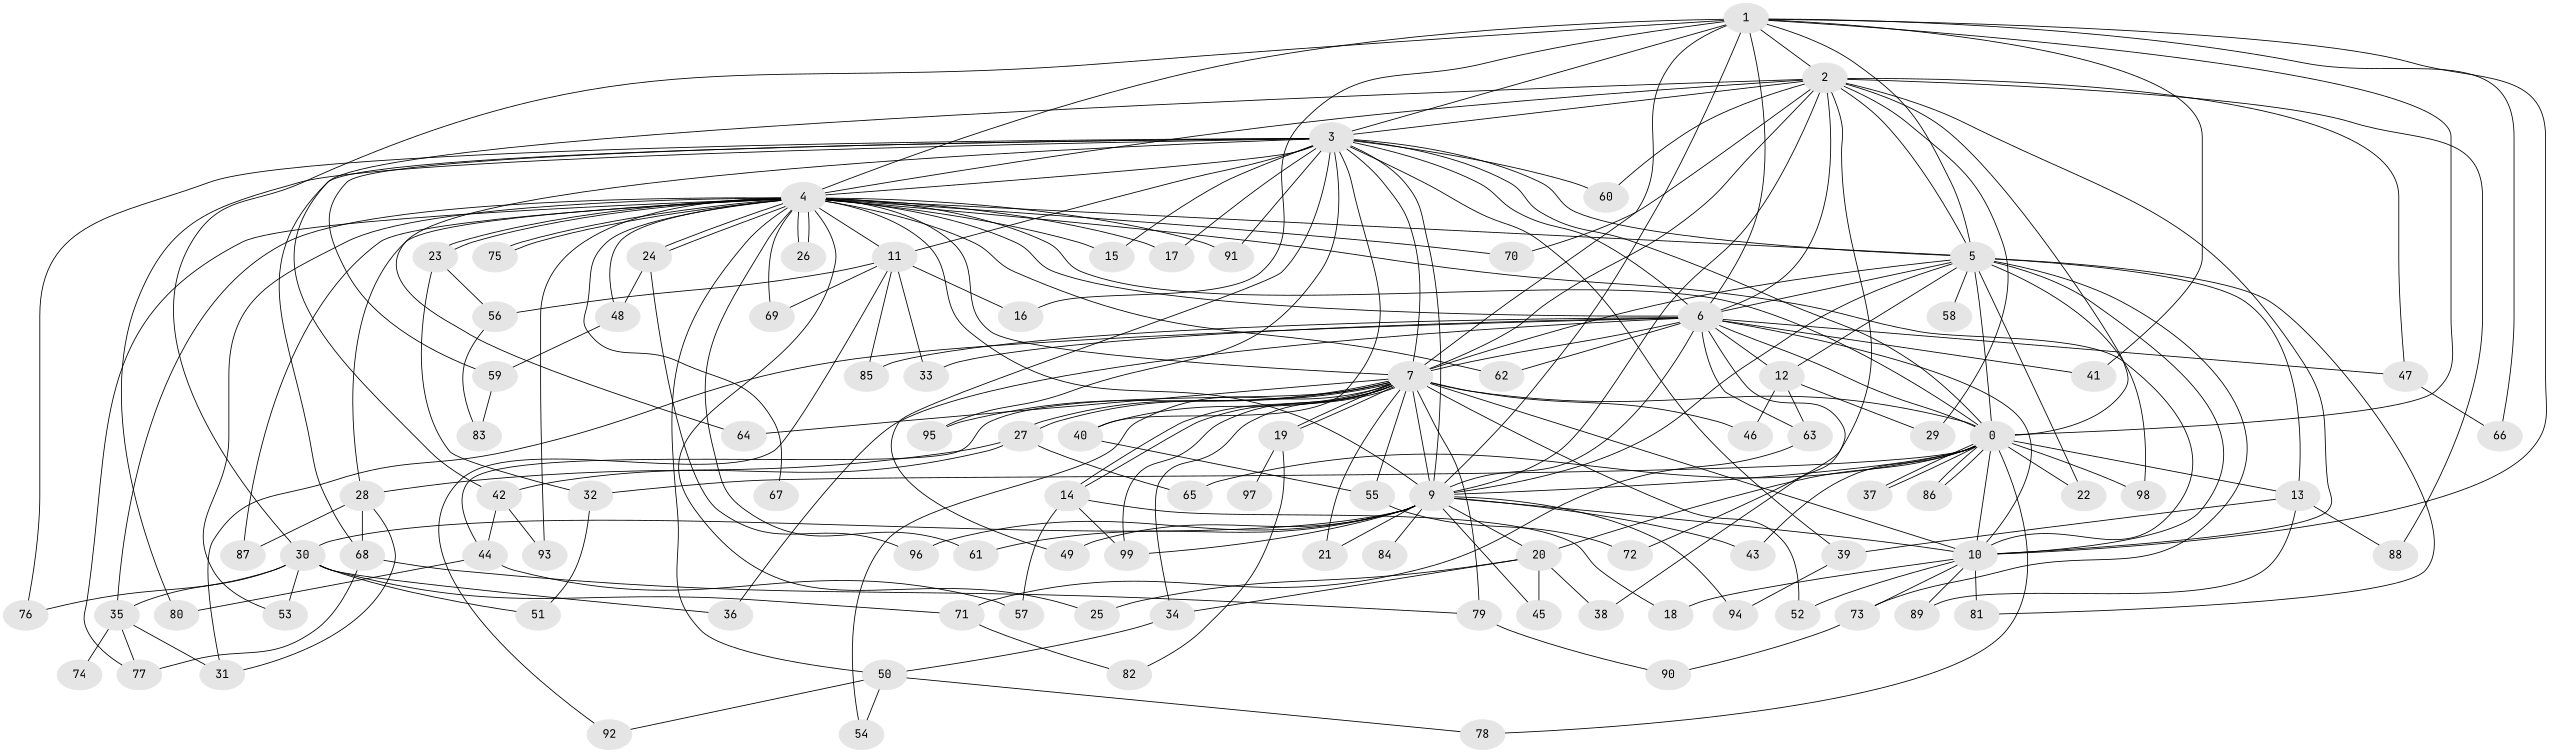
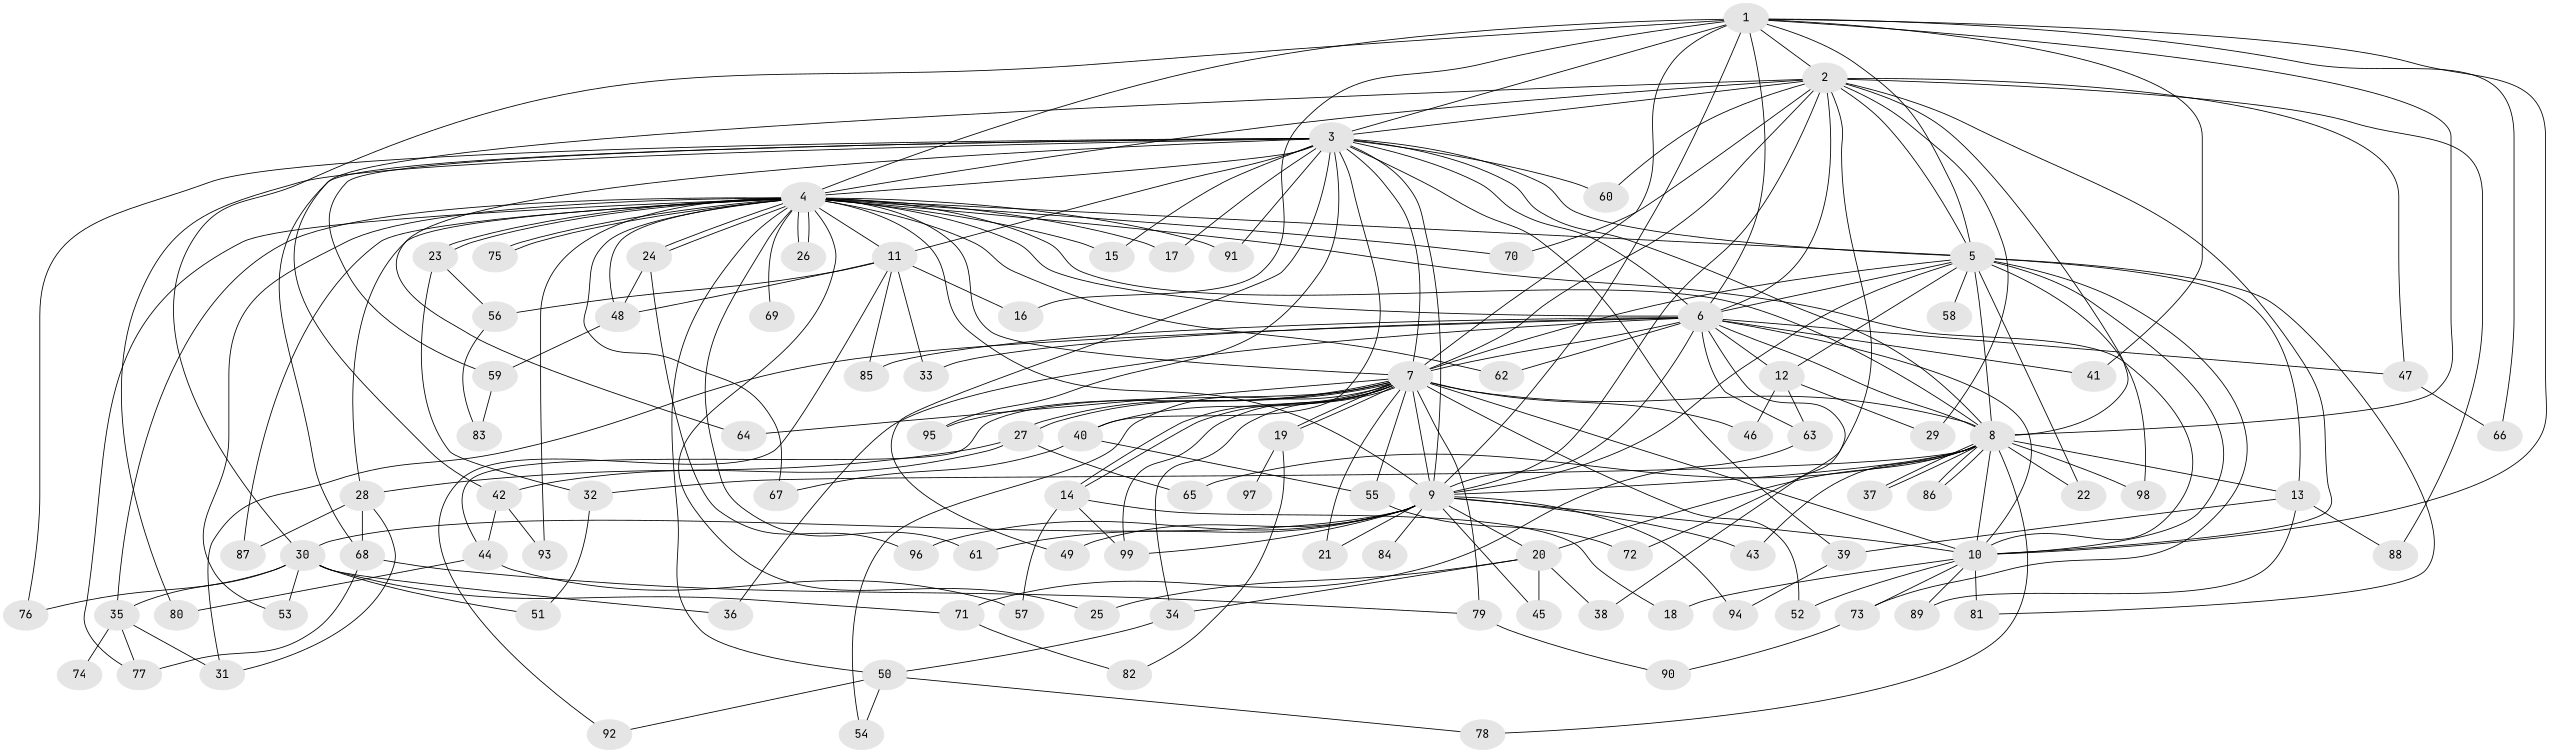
(833, 287) -> (751, 289)
(1992, 436) -> (1992, 436)
none -> (931, 471)
